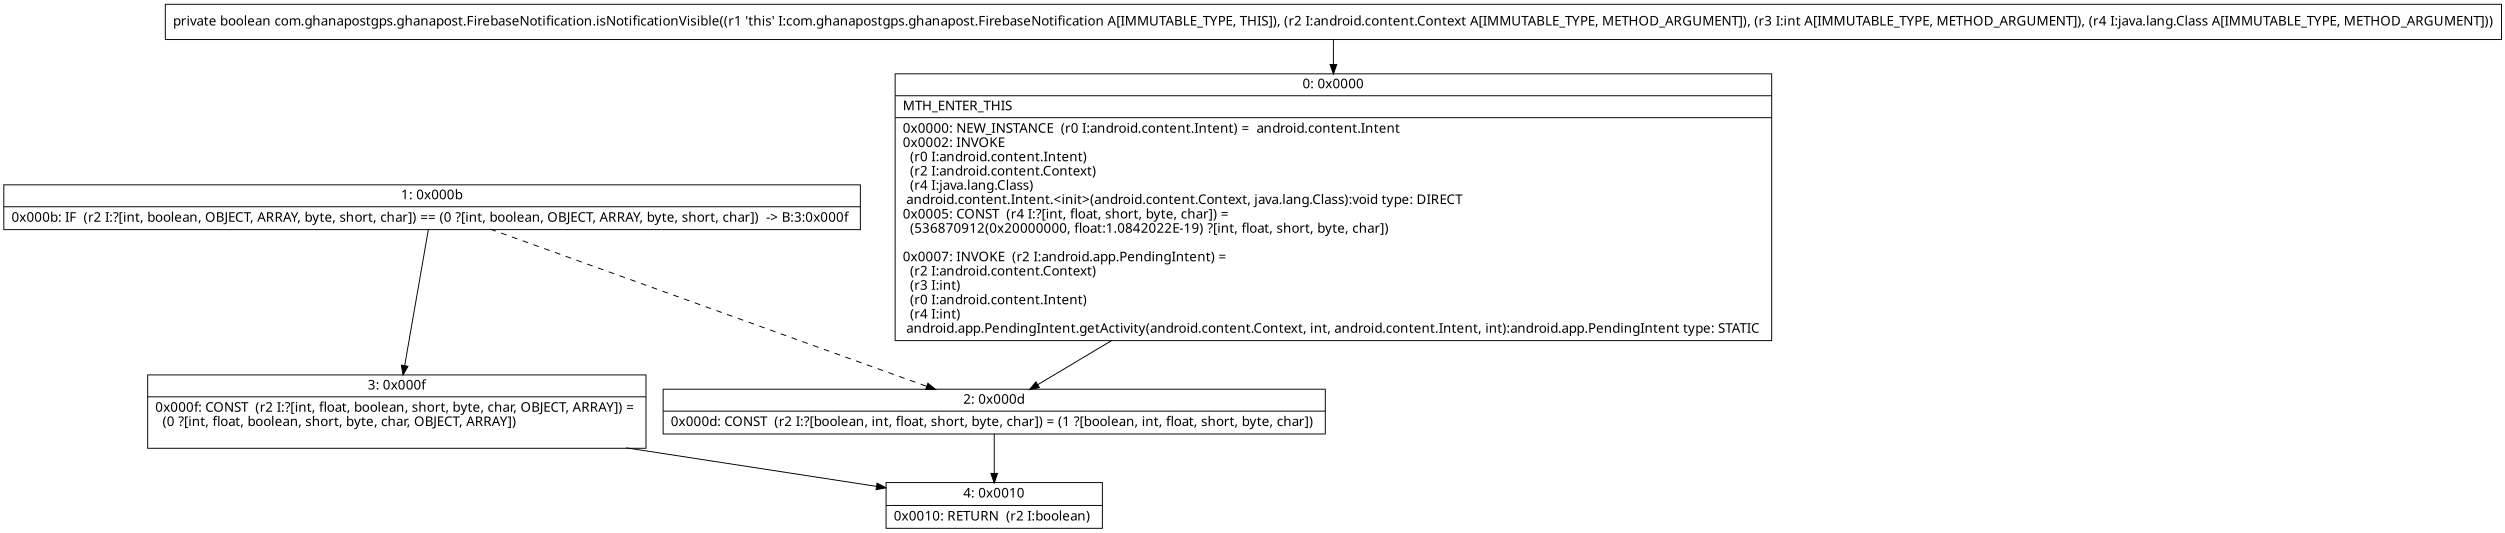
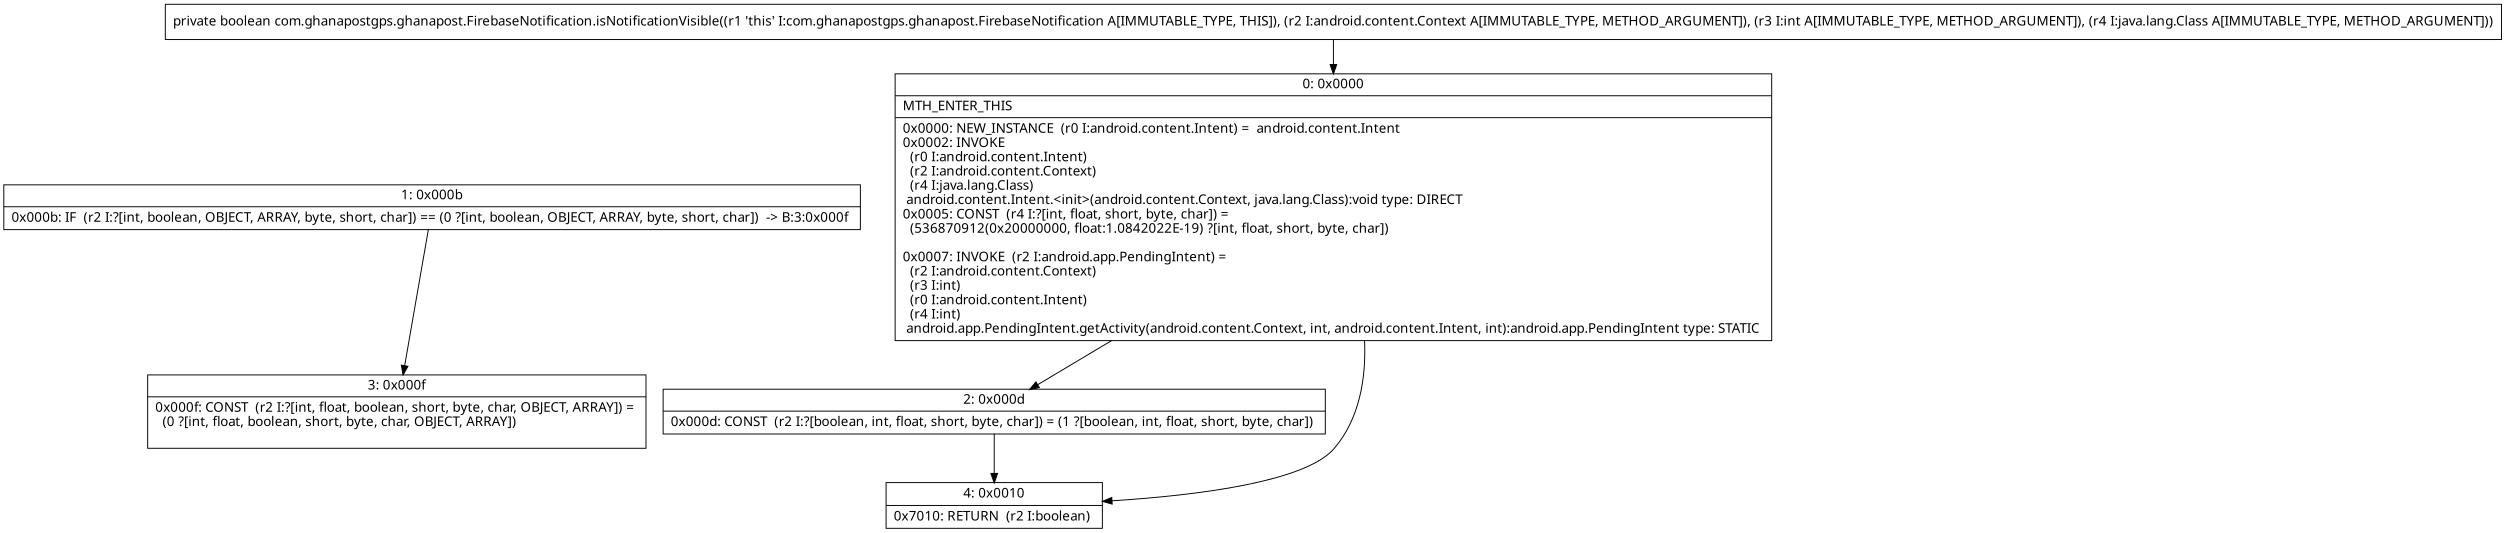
(708, 308) -> none
(751, 467) -> (1283, 475)
(994, 516) -> (994, 516)
